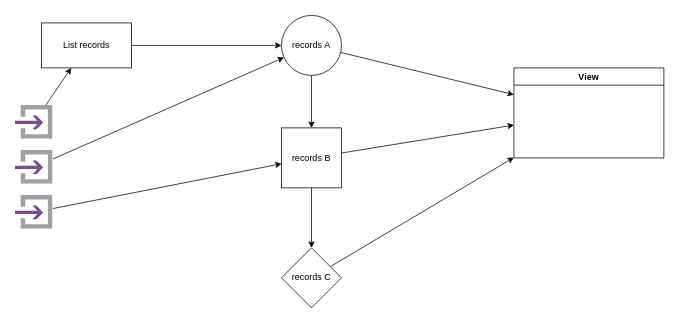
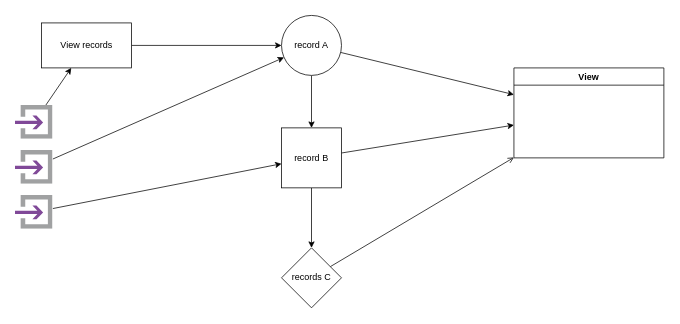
(87, 45) -> (87, 45)
(312, 45) -> (312, 45)
(312, 158) -> (312, 158)
(508, 161) -> (510, 160)
